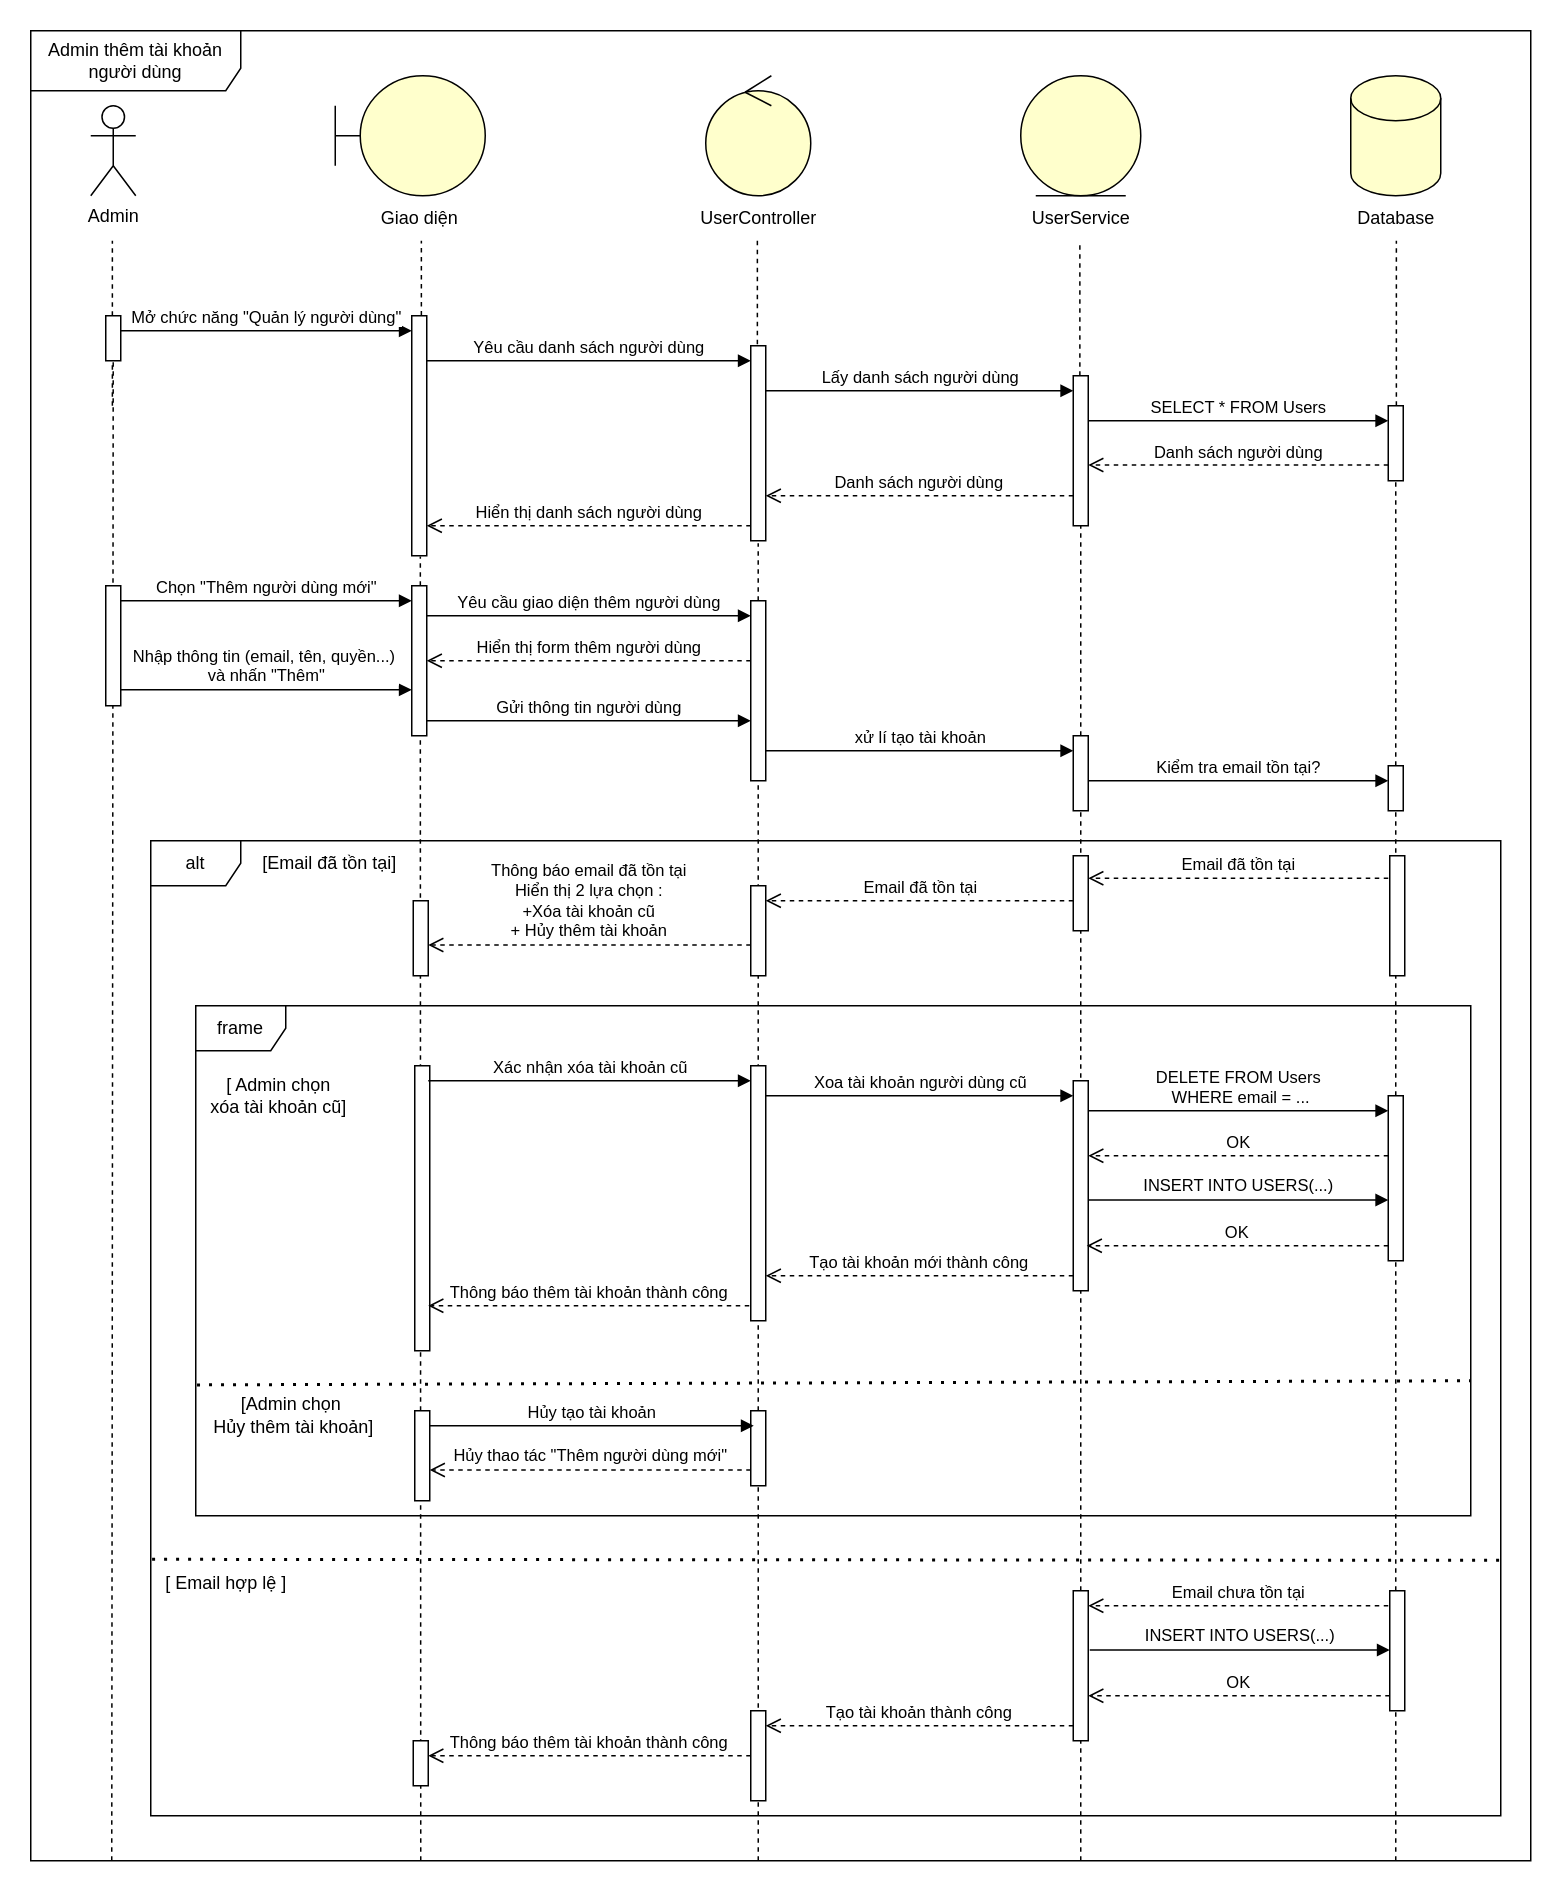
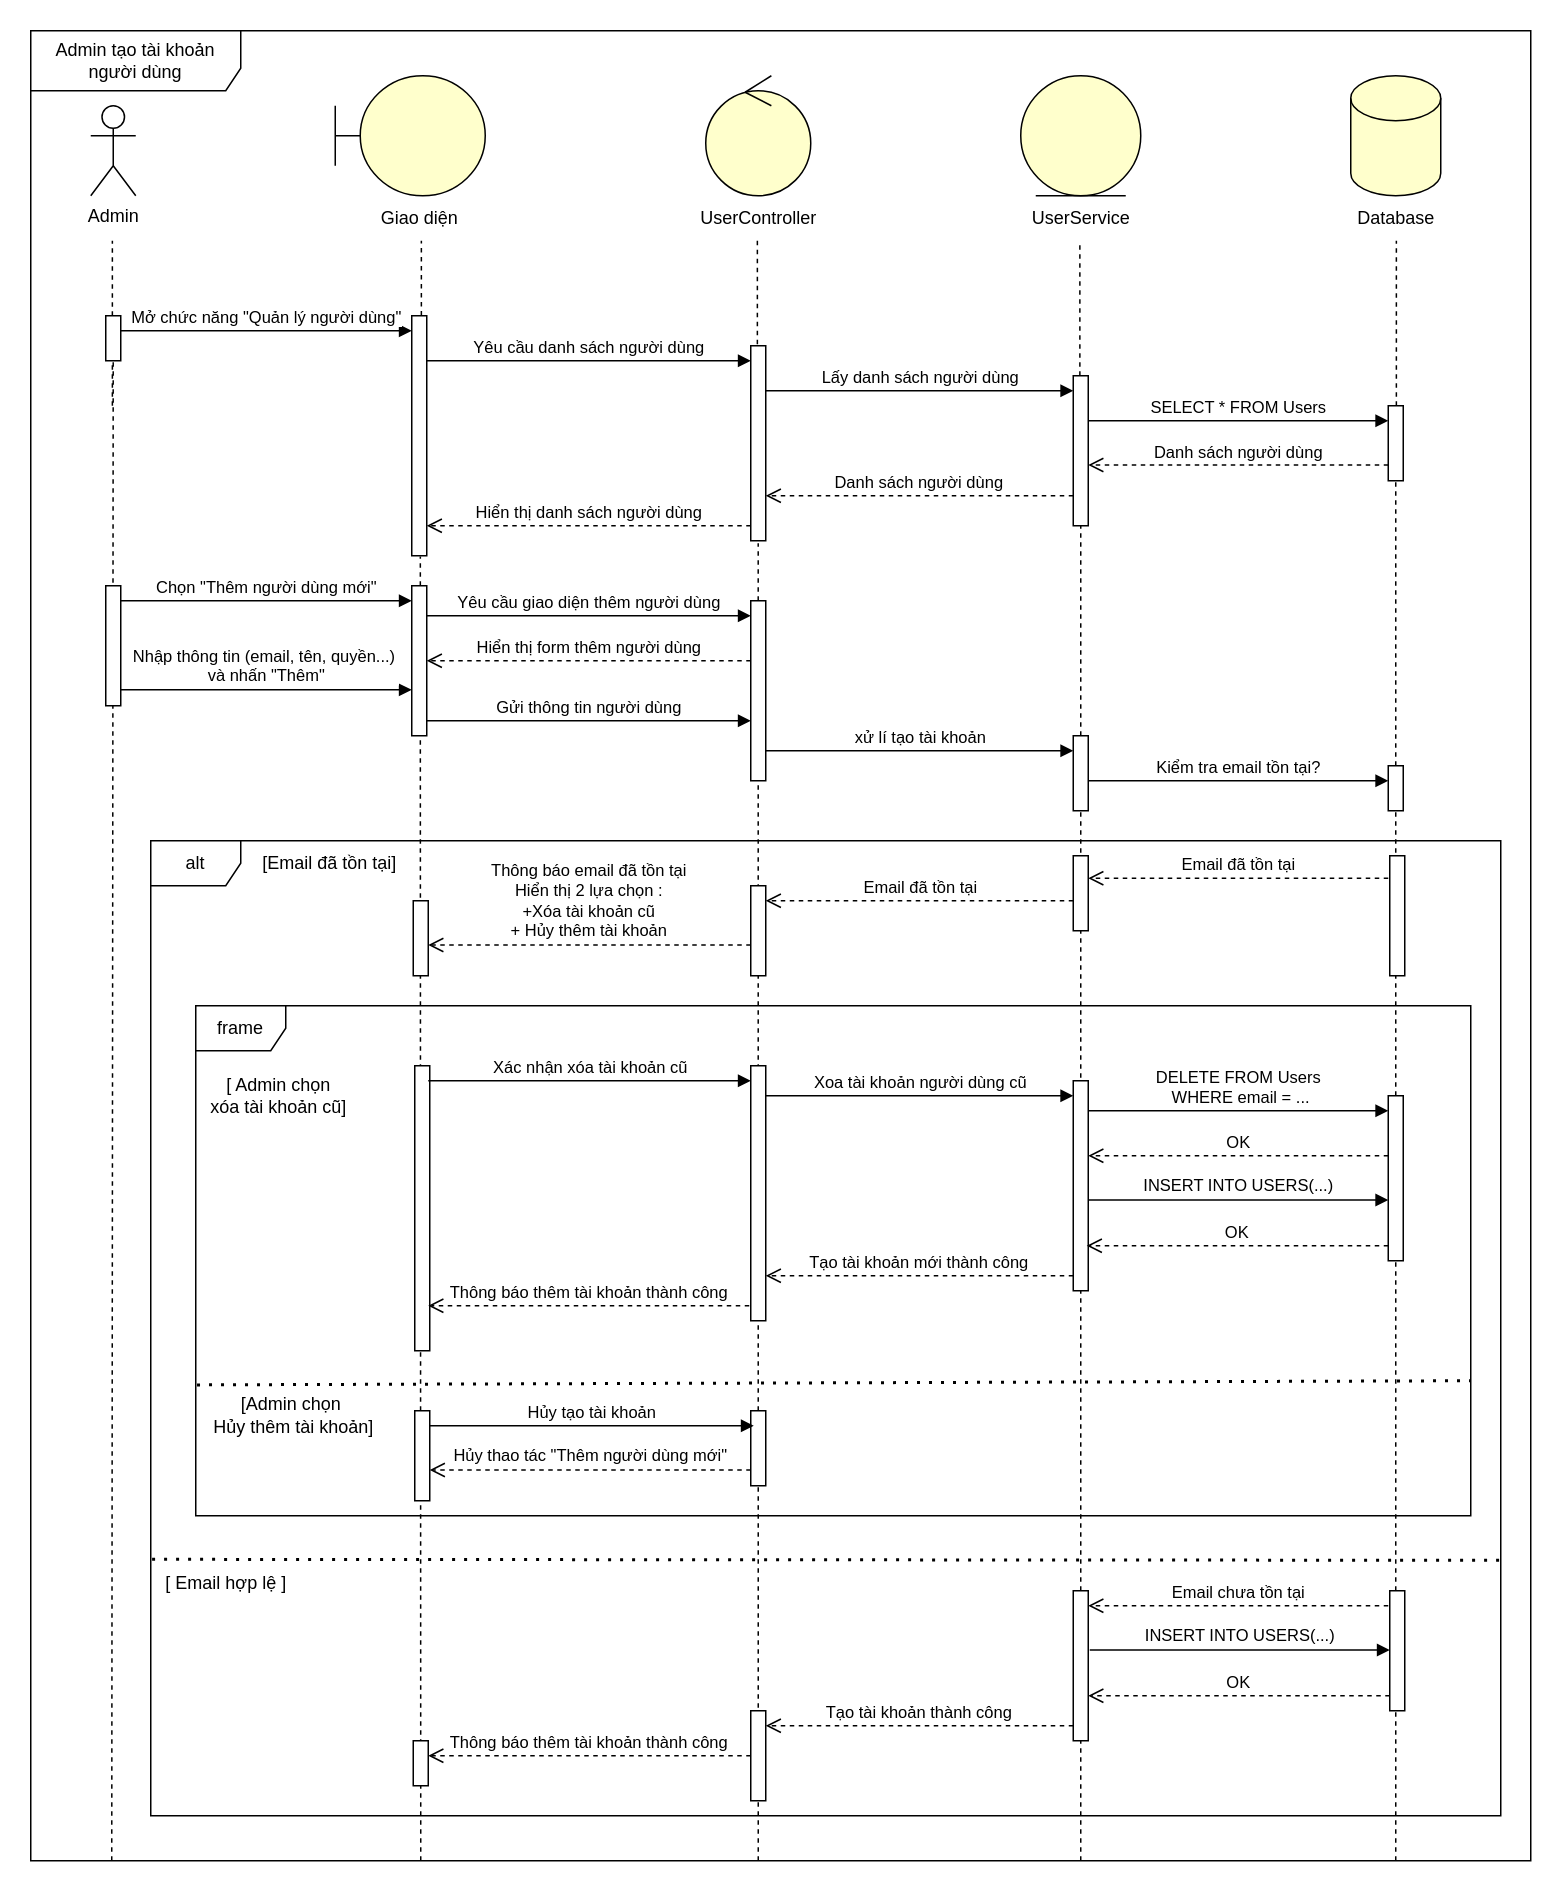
(136, 61) -> (136, 61)
